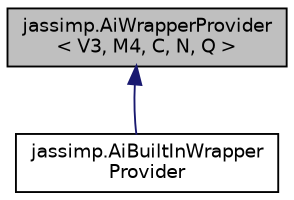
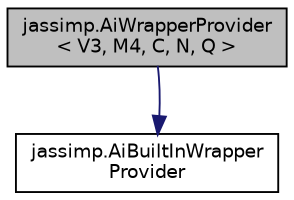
(135, 110) -> (160, 91)
